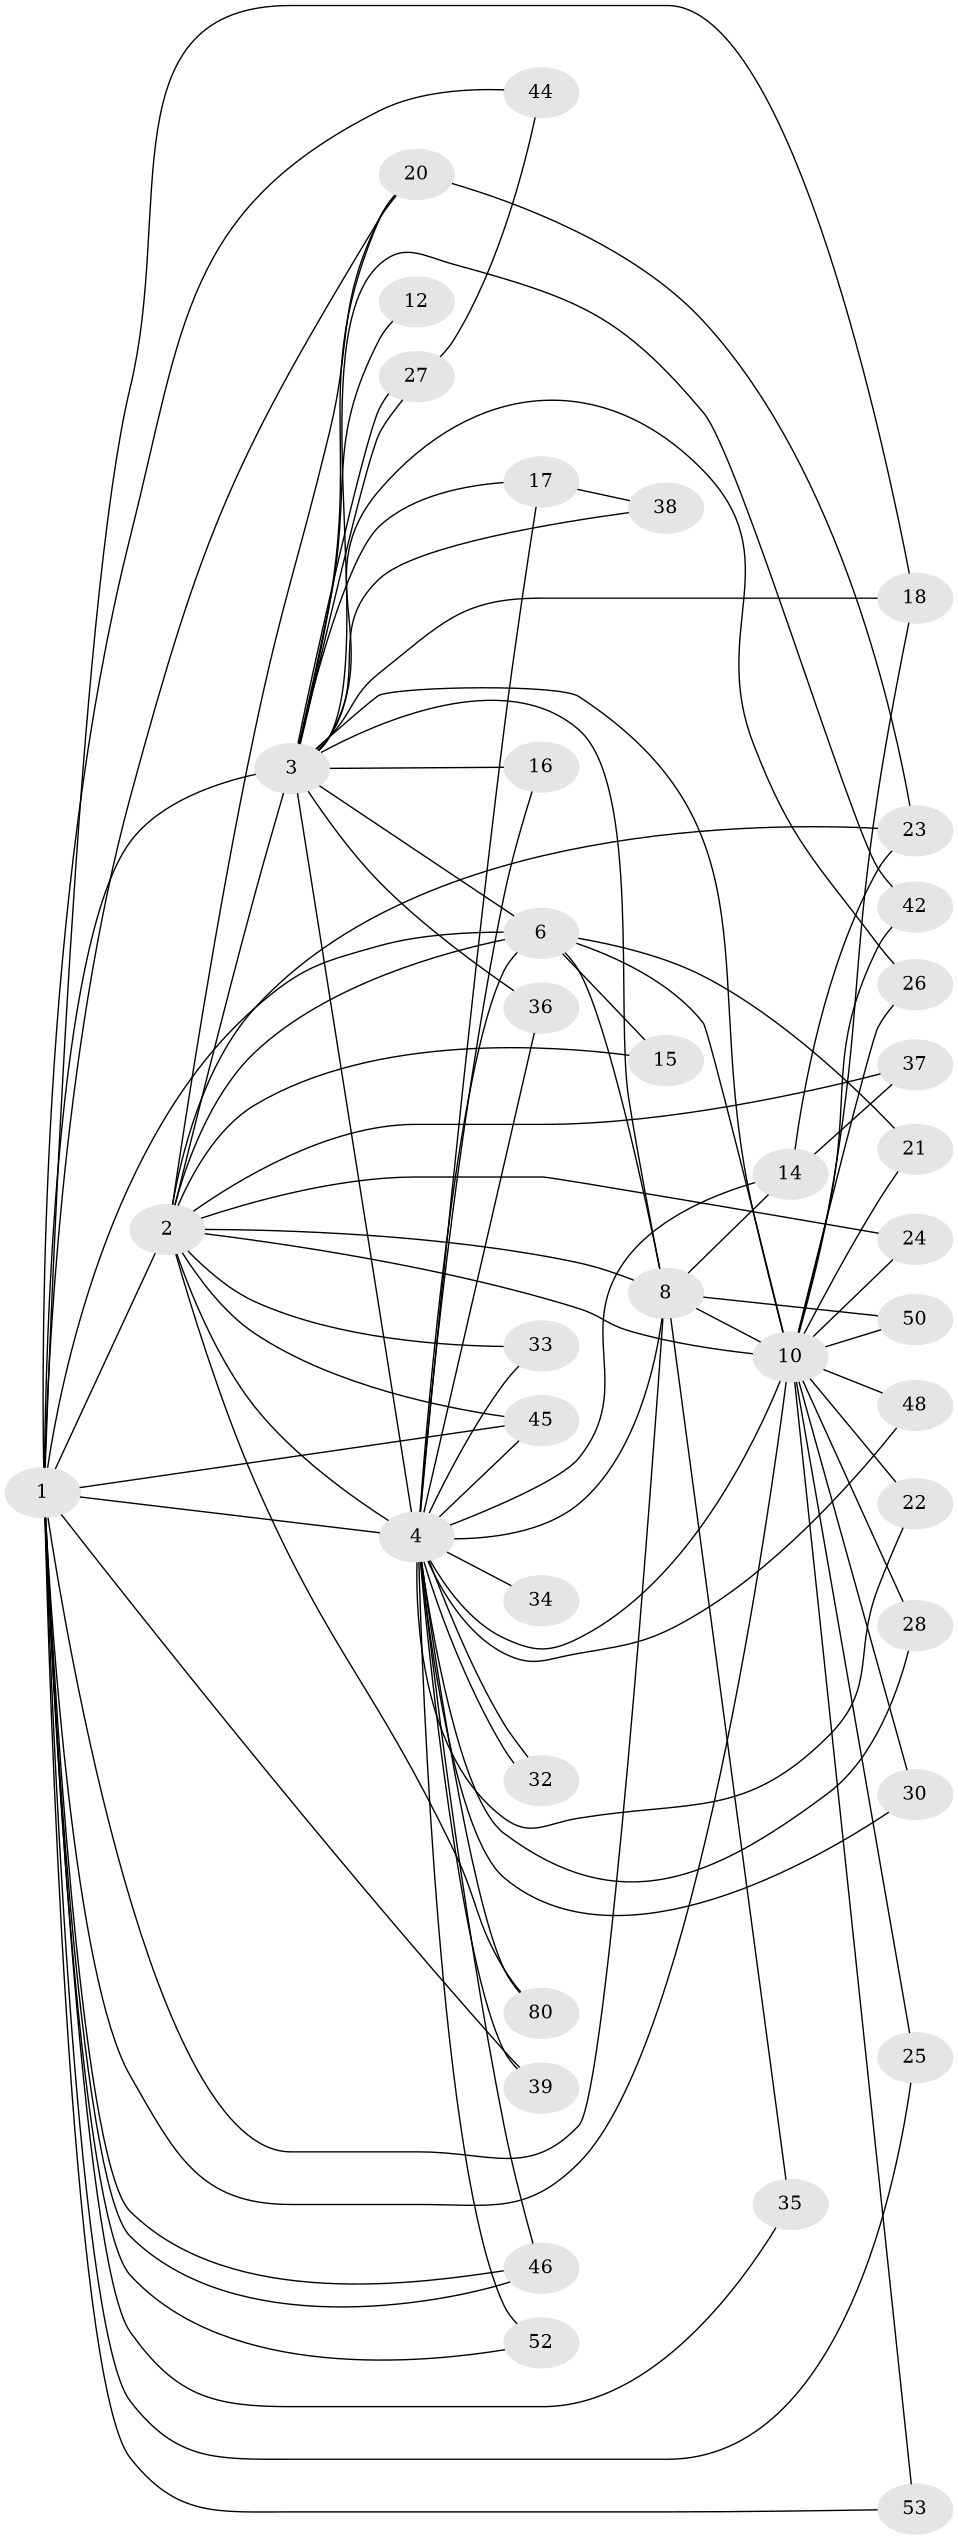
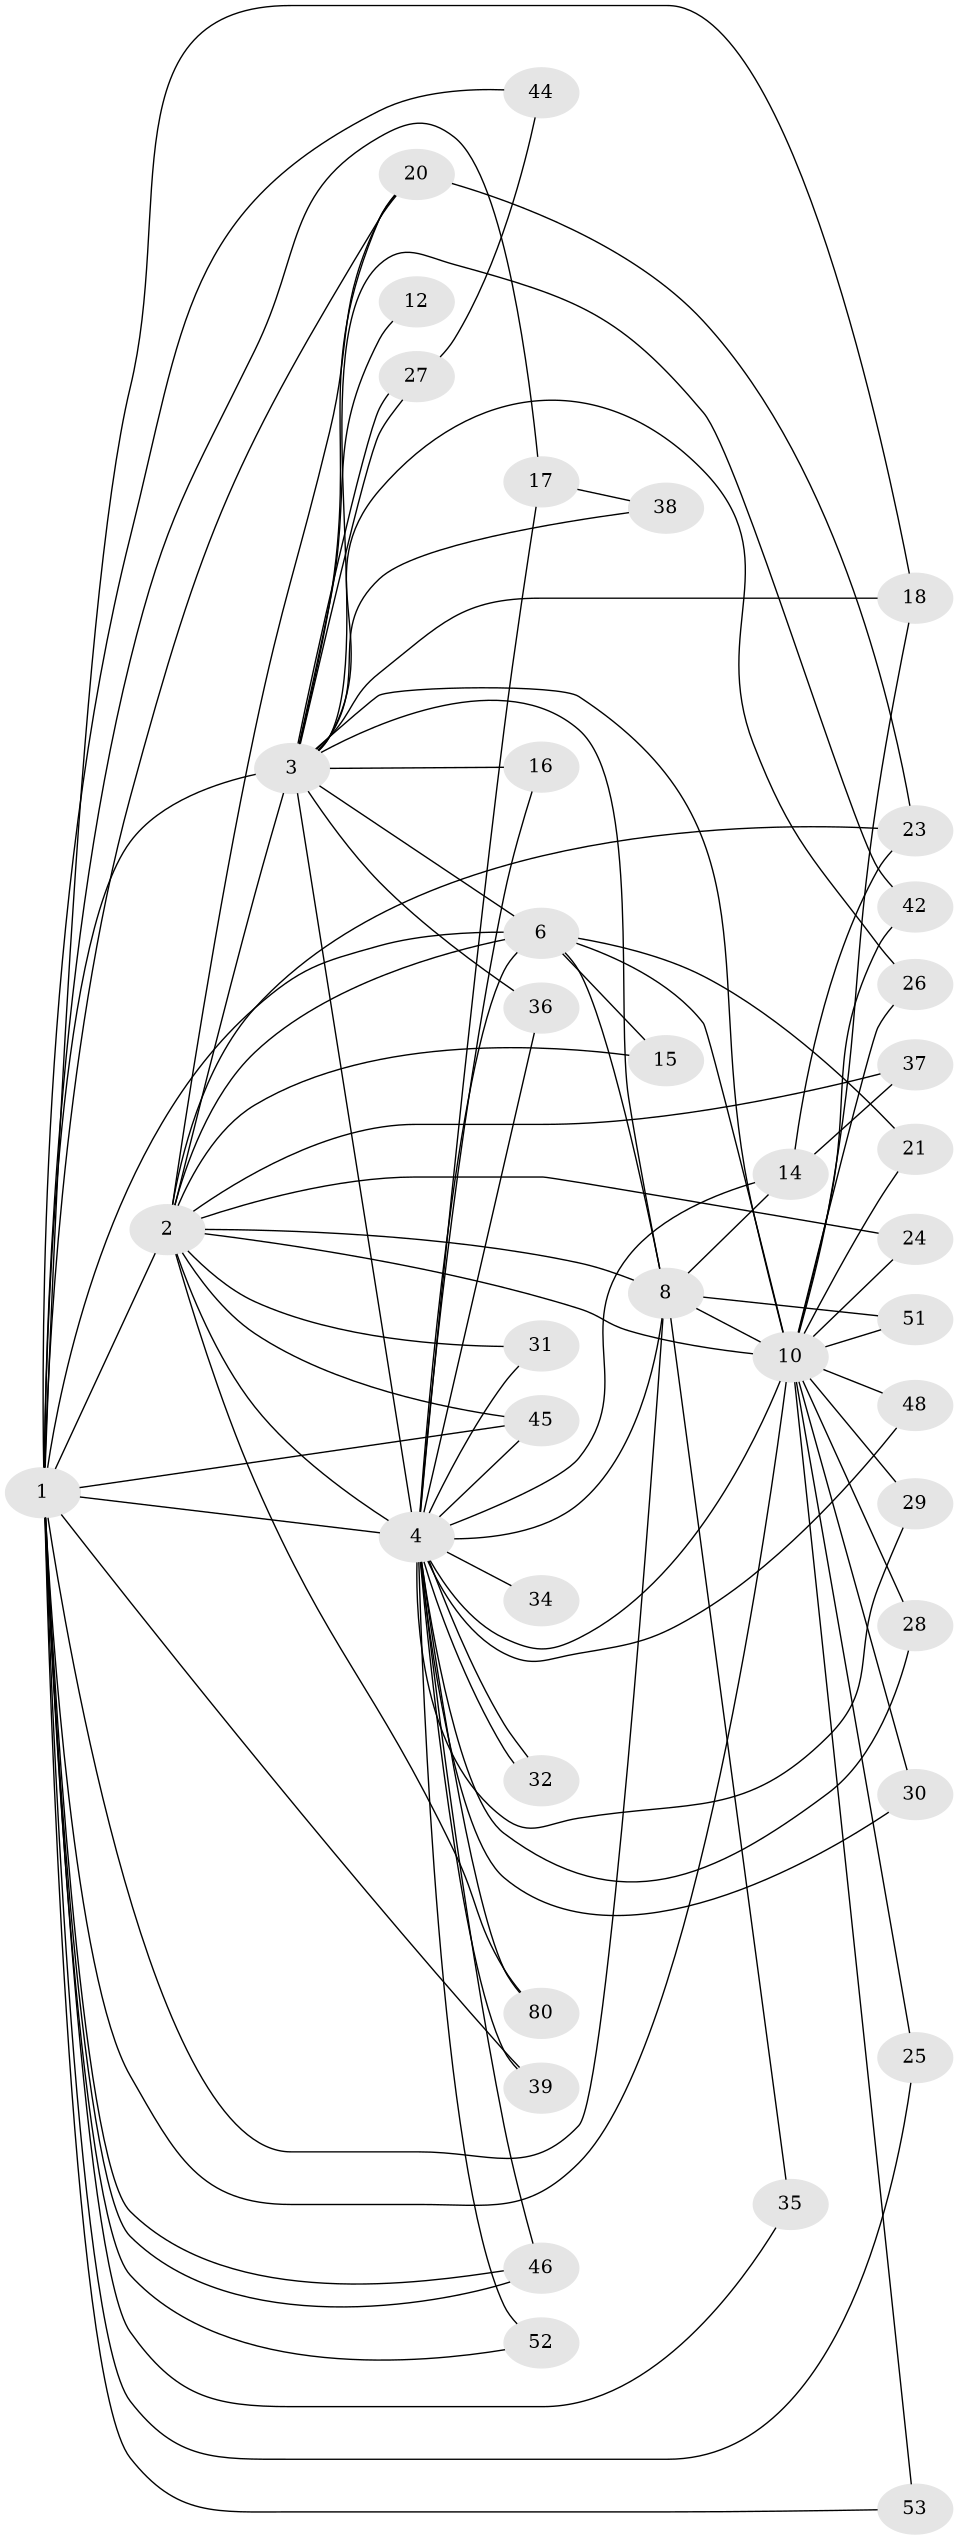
(358, 560) -> (156, 568)
(915, 1320) -> (915, 1320)
(541, 1346) -> (541, 1346)
(915, 1504) -> (915, 1504)
